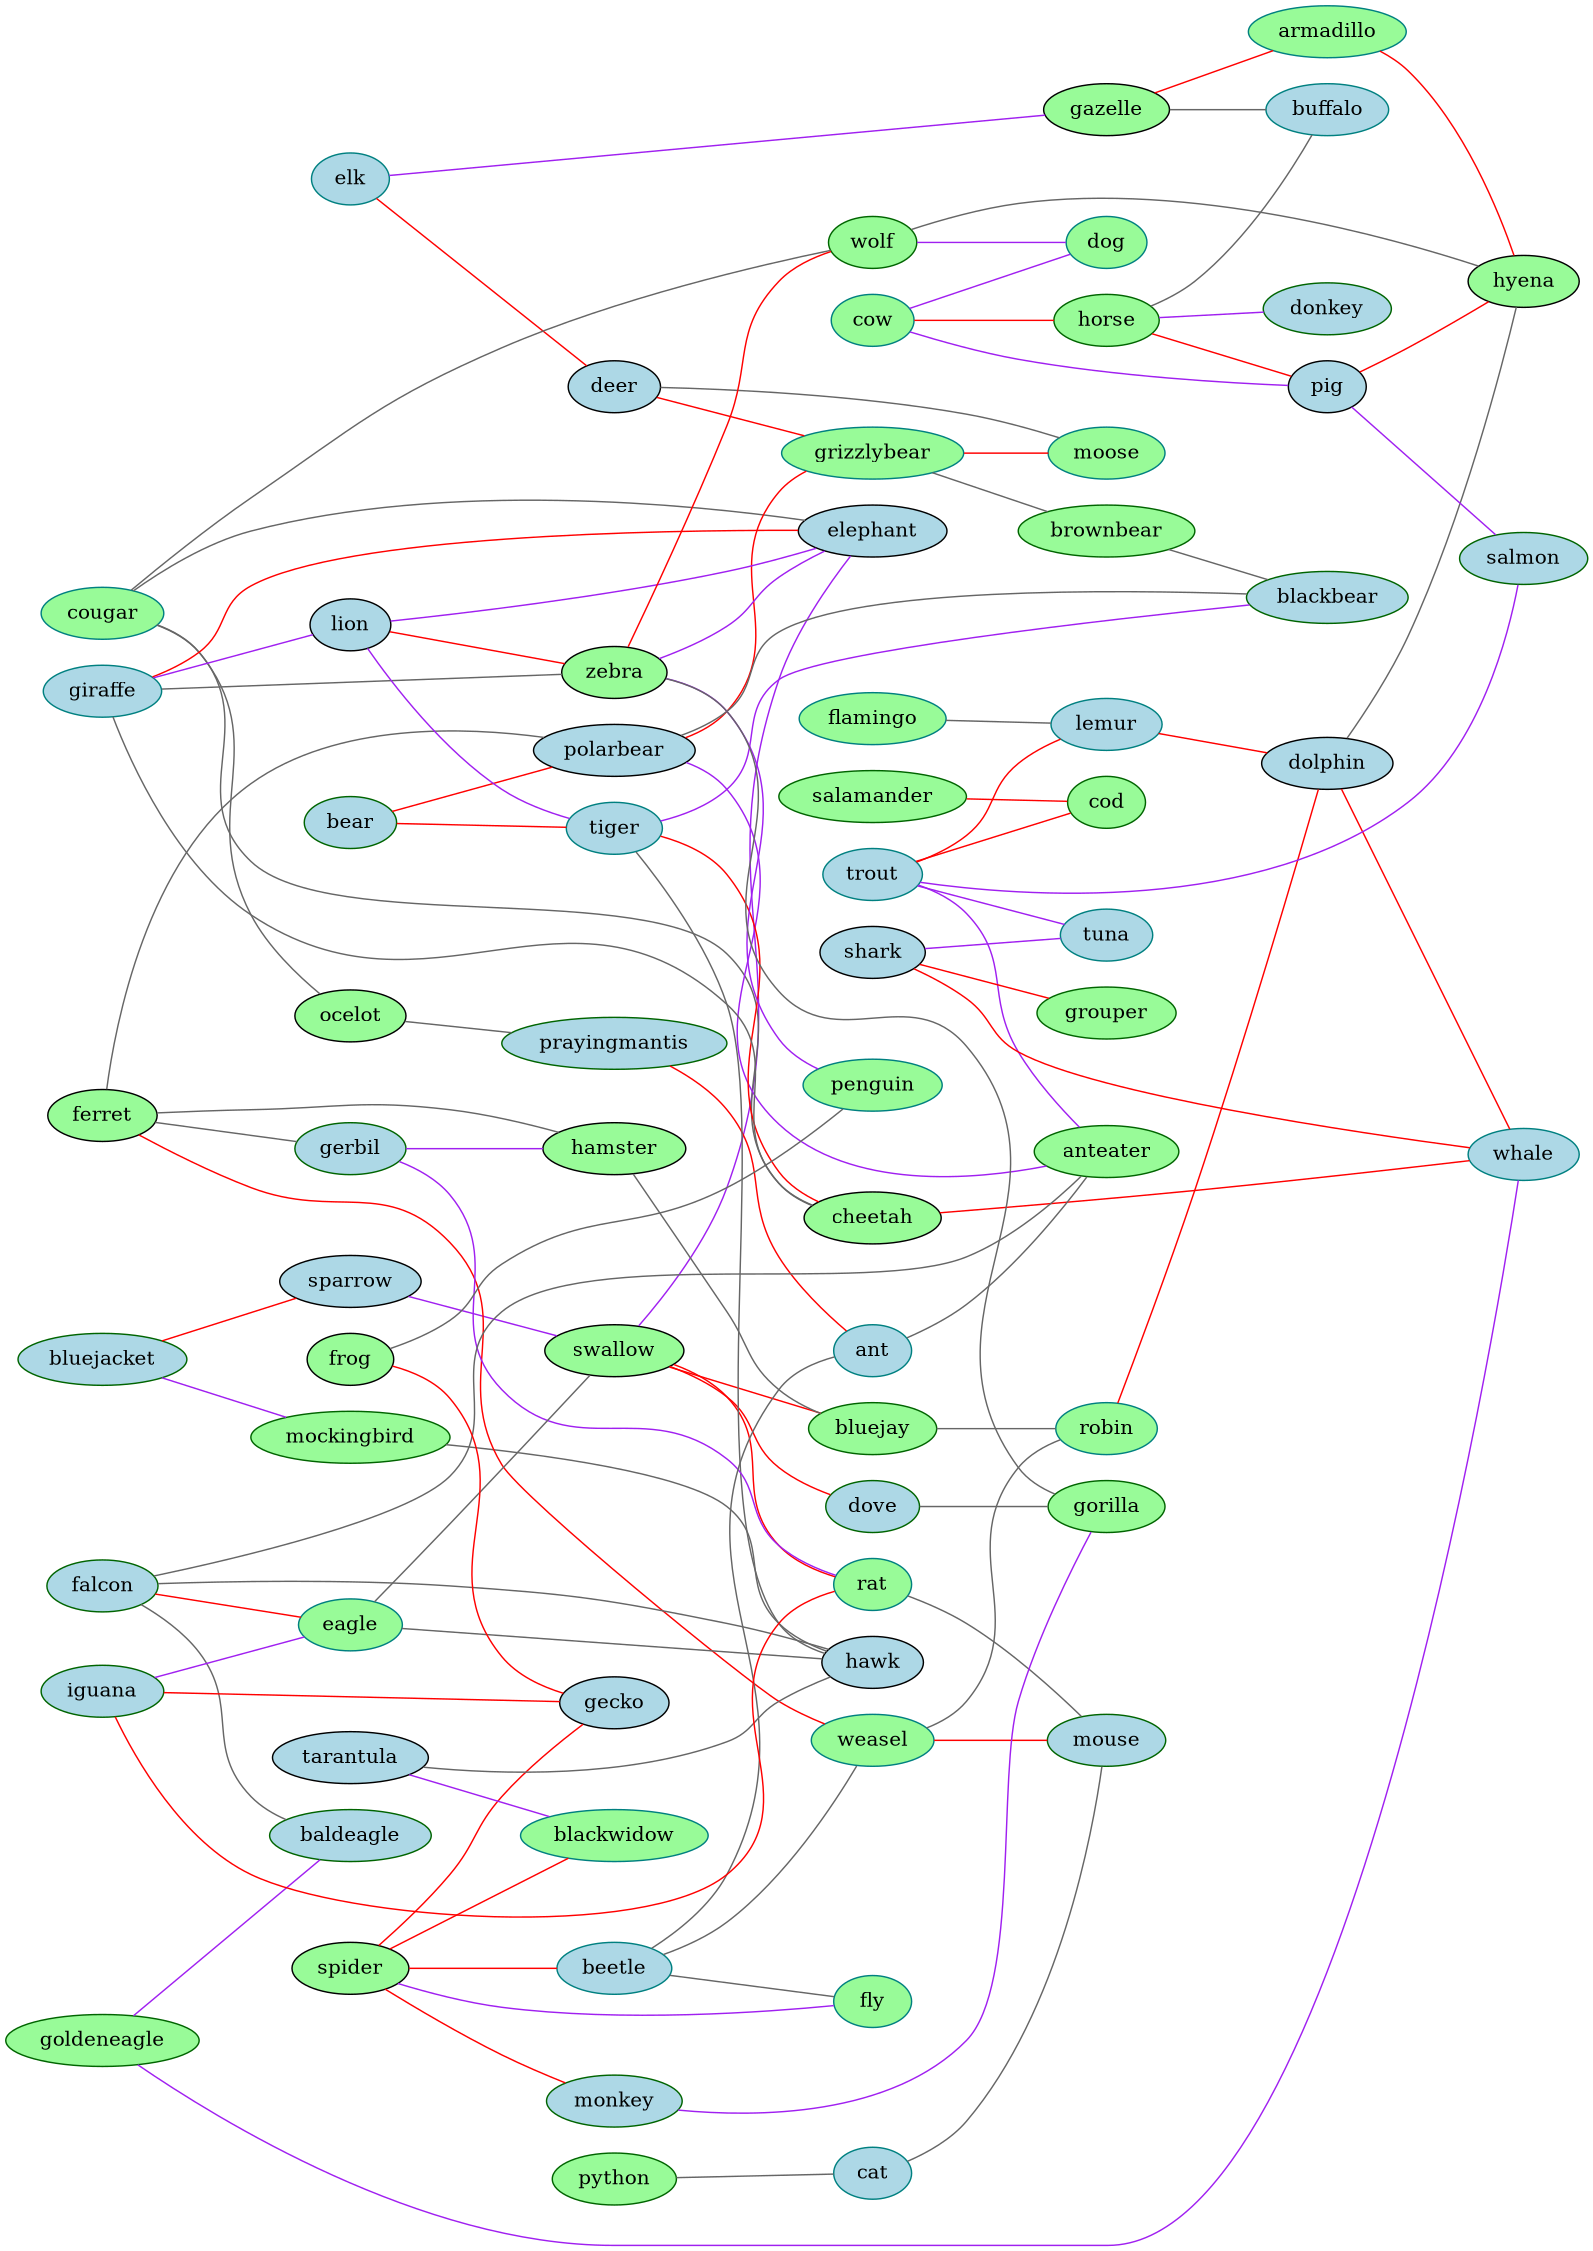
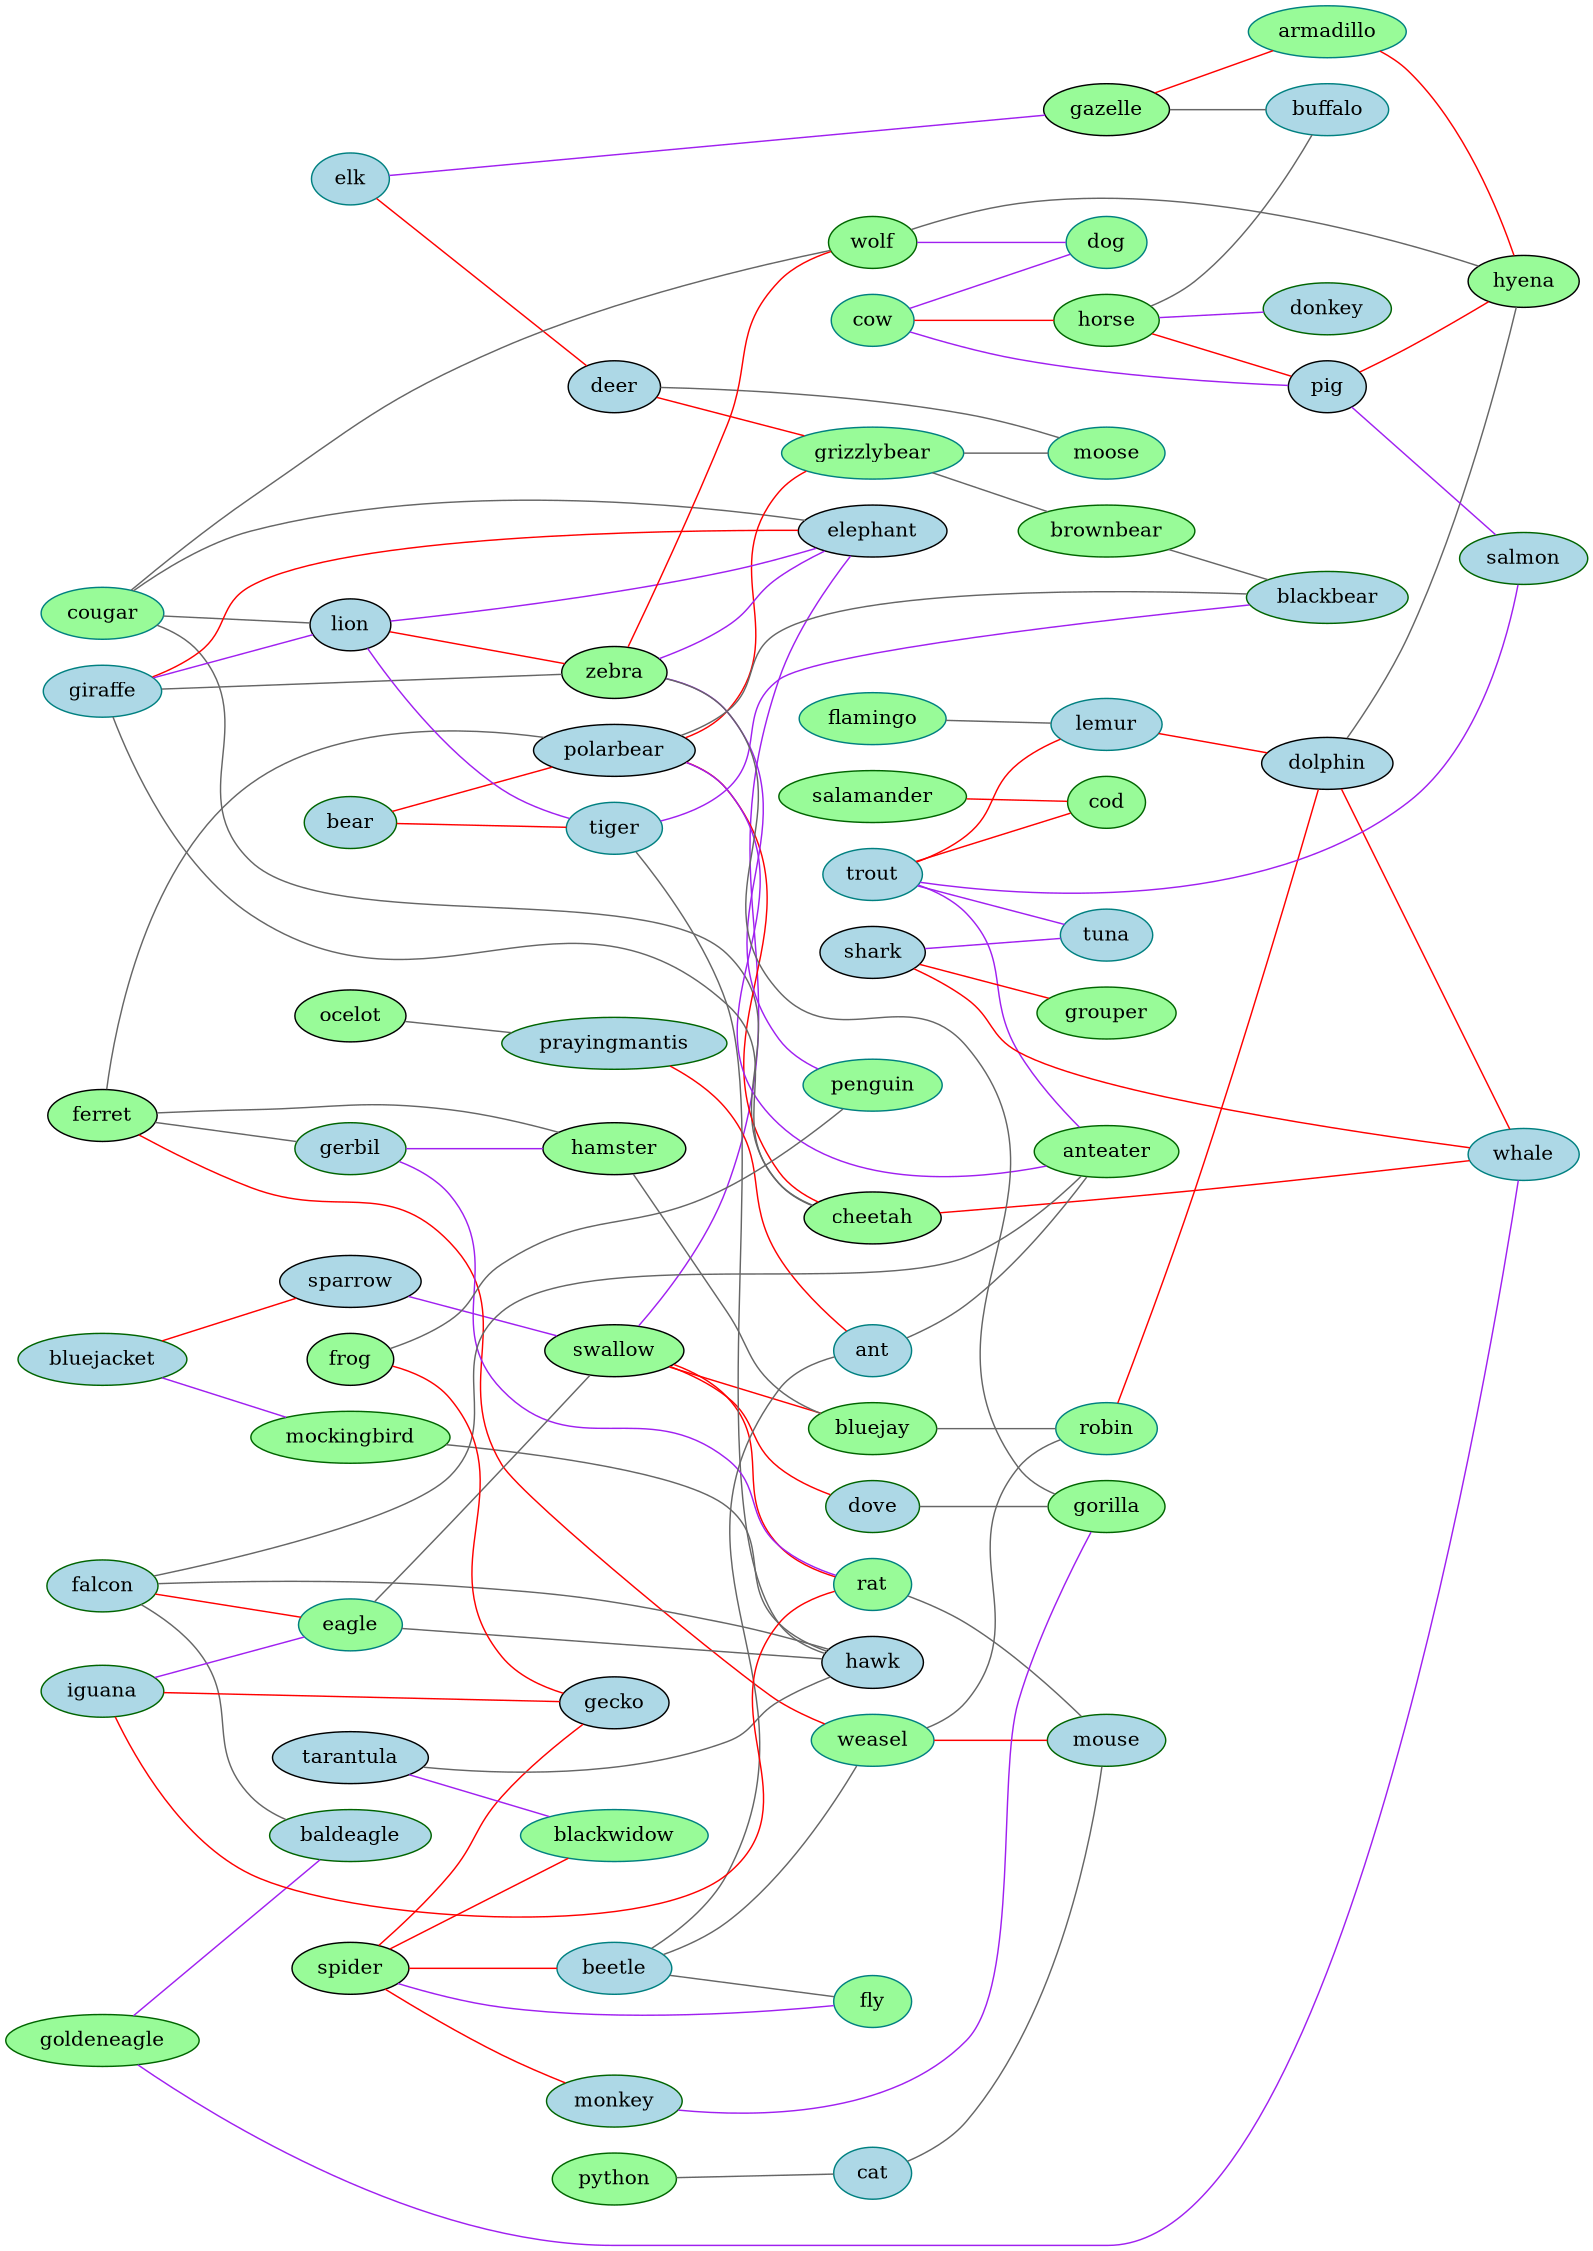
(1006, 453) -> (1006, 453)
(232, 787) -> (237, 620)
(756, 1009) -> (749, 1017)
